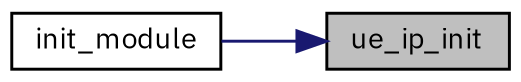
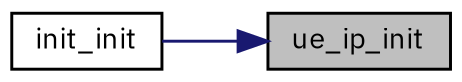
(116, 41) -> (87, 41)
